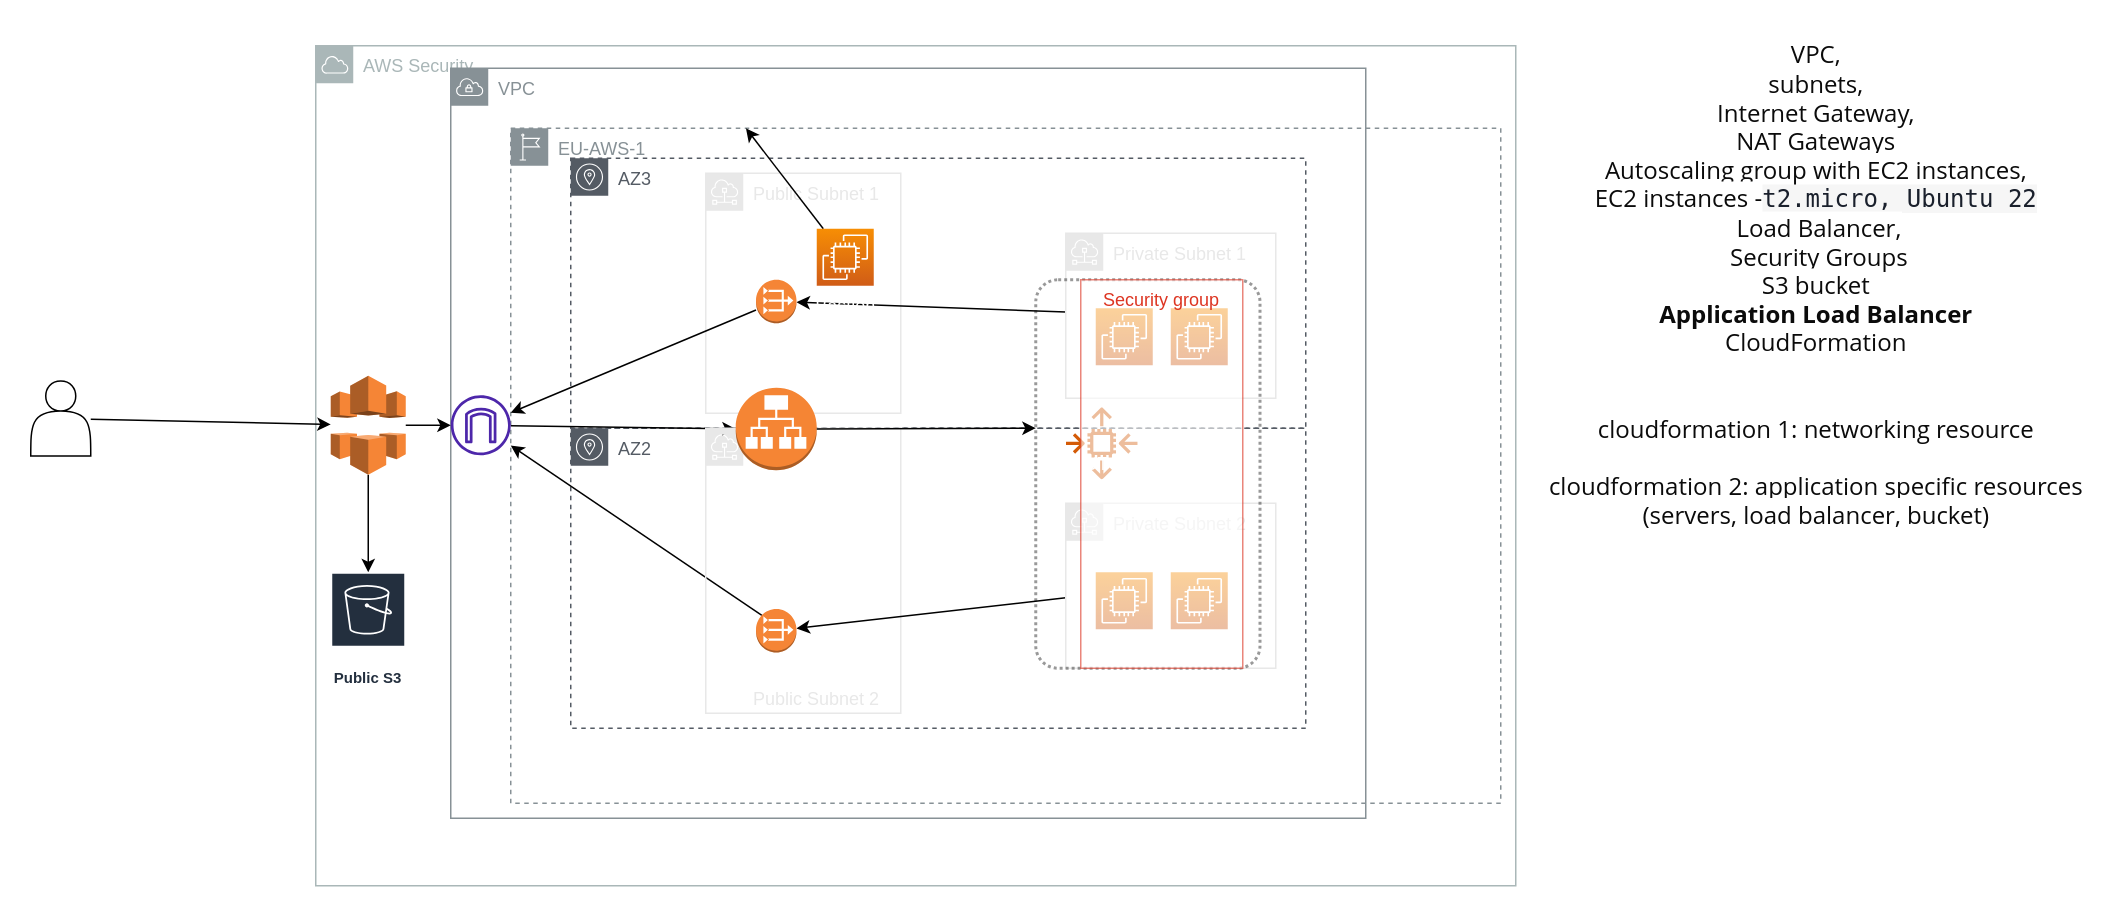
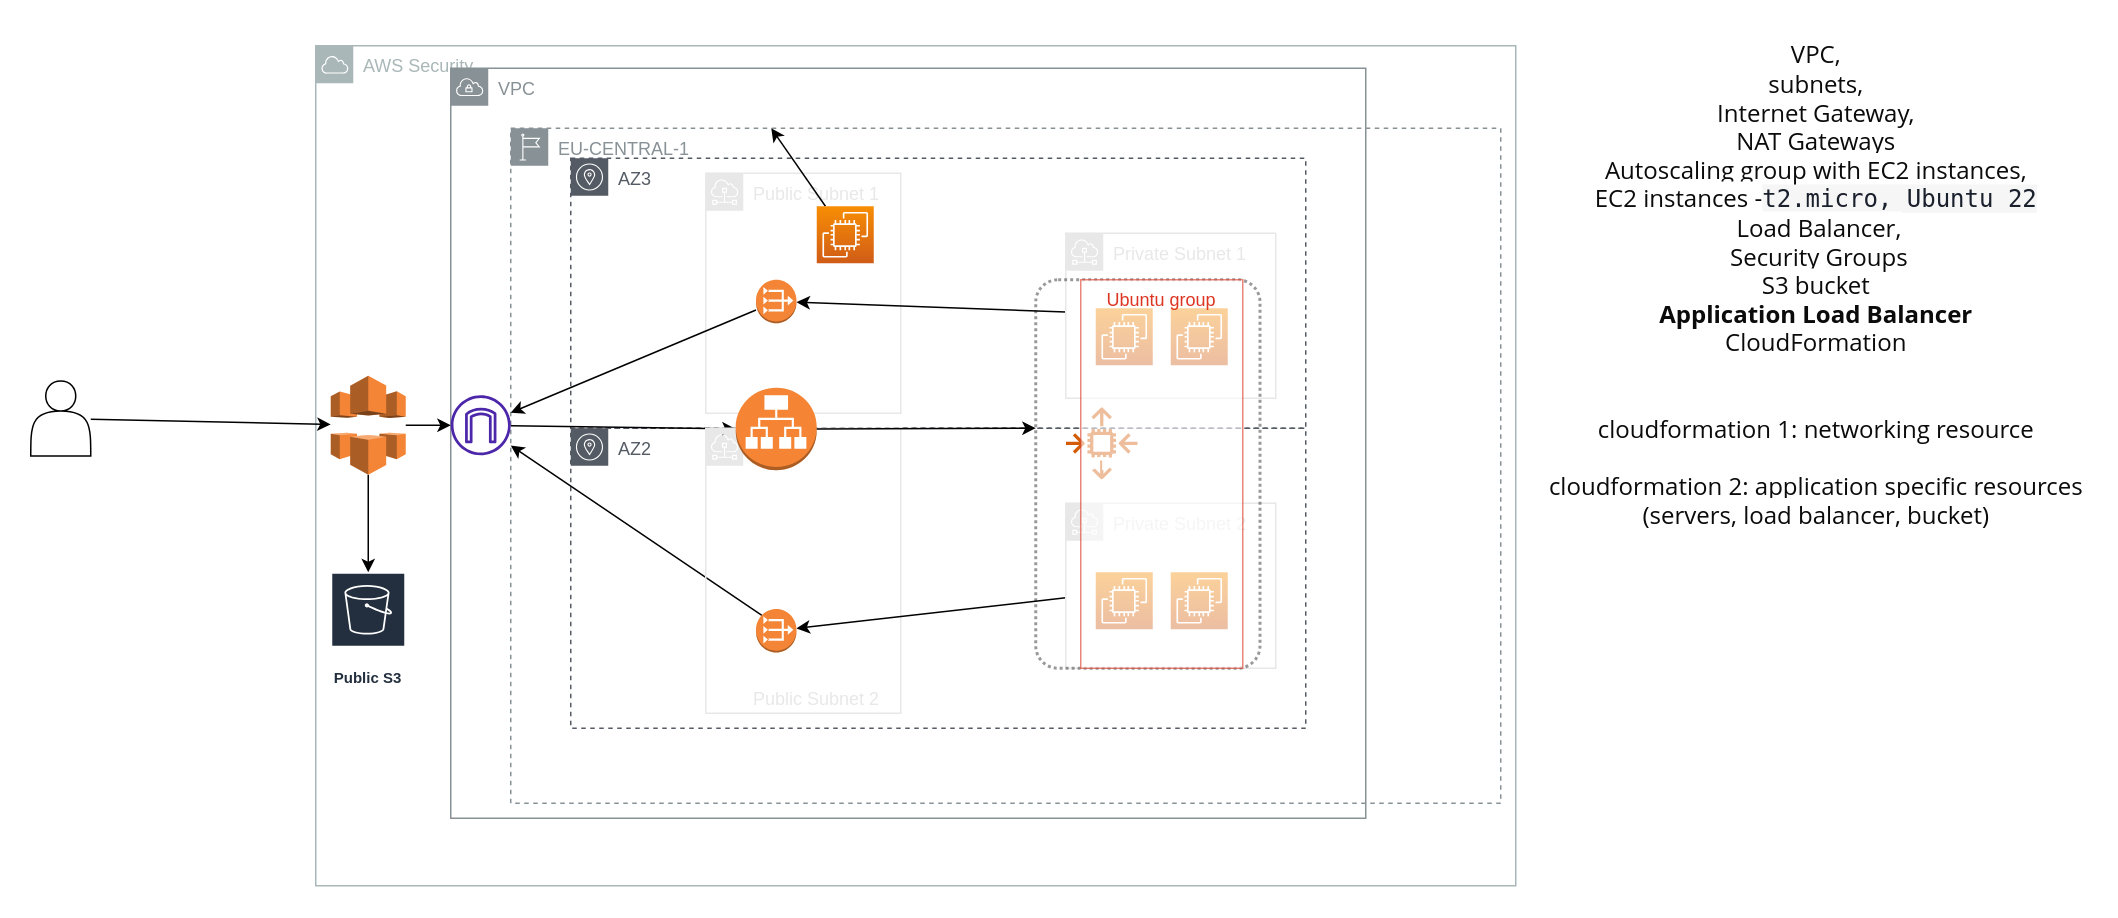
(599, 150) -> (619, 150)
(845, 257) -> (845, 235)
(1161, 300) -> (1161, 300)
